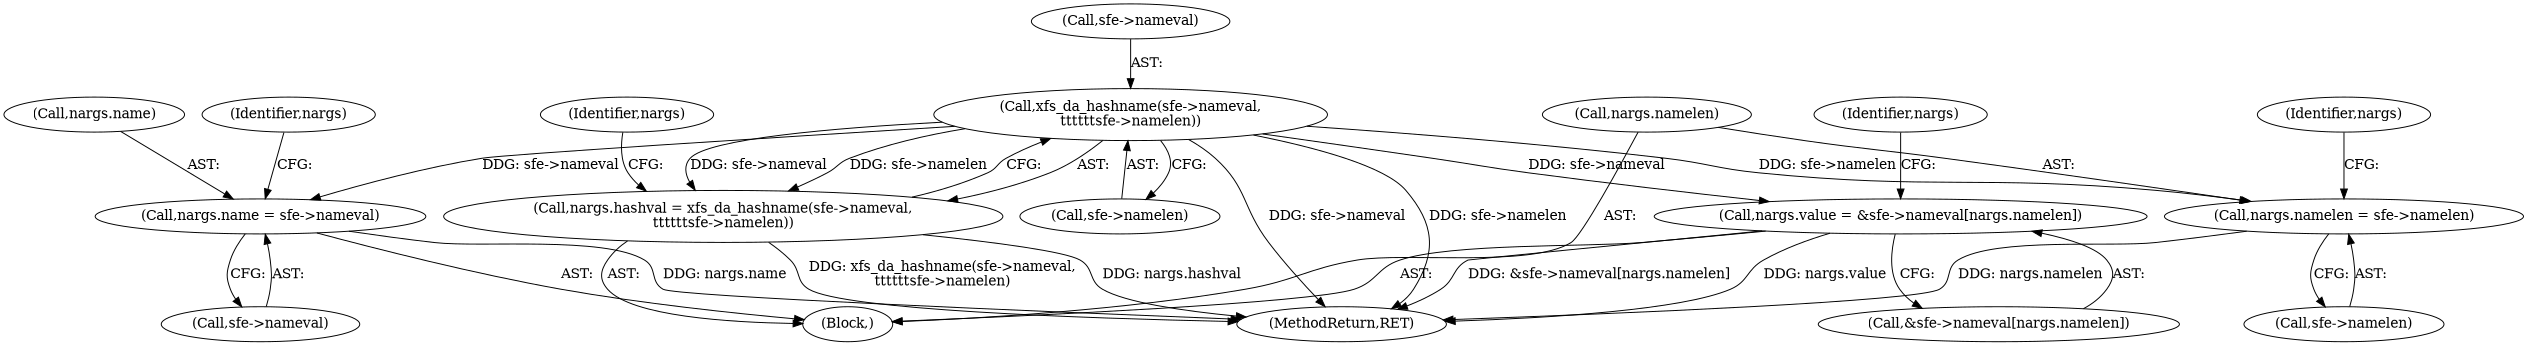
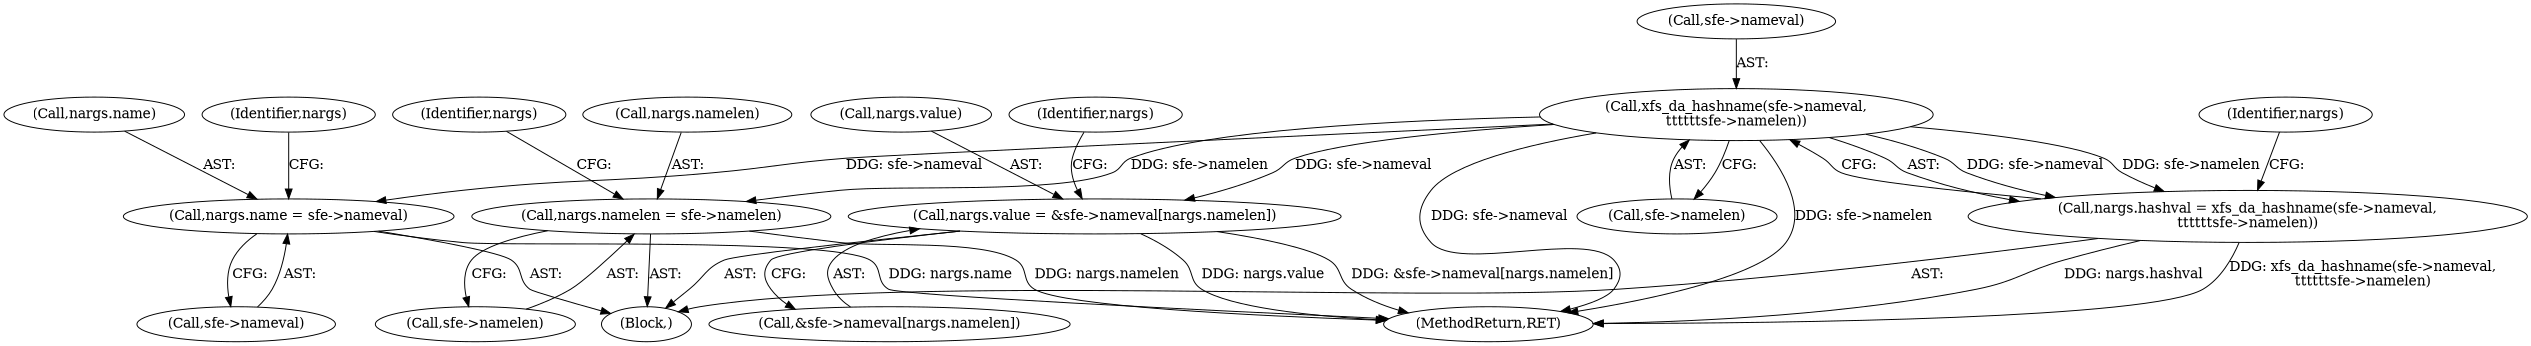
none -> (901, 115)
(1321, 268) -> (649, 265)
